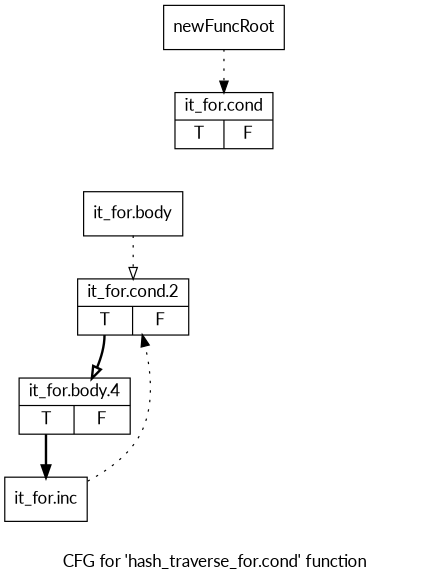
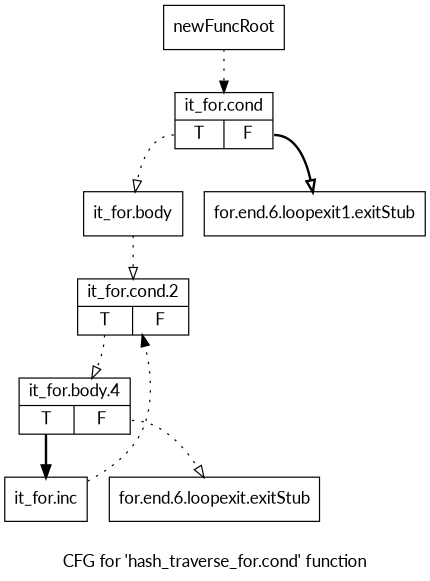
none -> (148, 151)
none -> (315, 214)
(102, 352) -> (102, 352)
none -> (214, 499)
